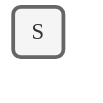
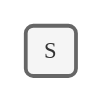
(38, 32) -> (51, 51)
